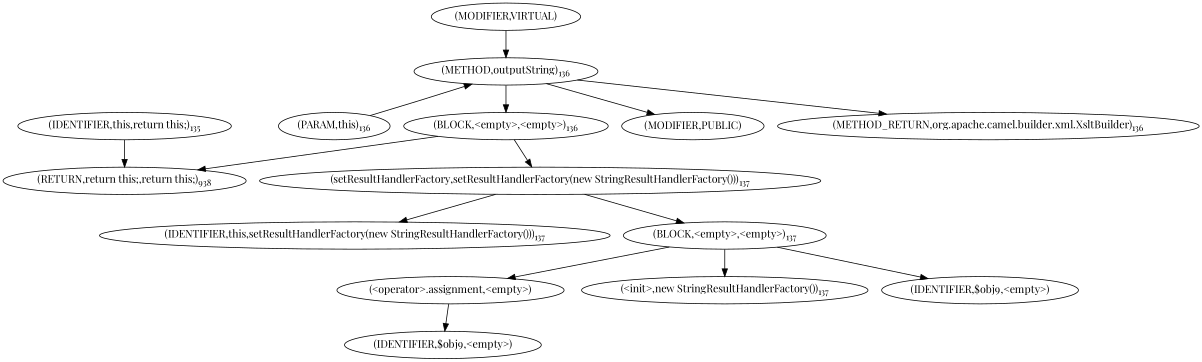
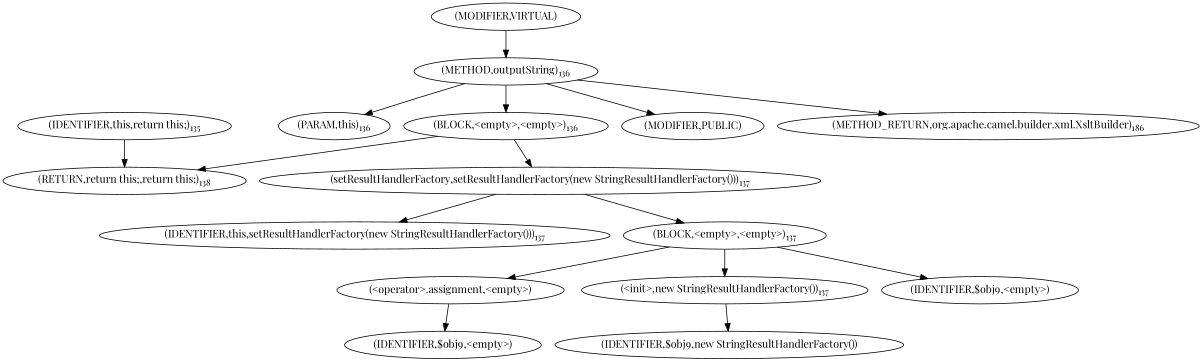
(417, 101) -> (418, 98)
(1138, 125) -> (1138, 125)
(205, 180) -> (205, 180)
none -> (729, 345)
